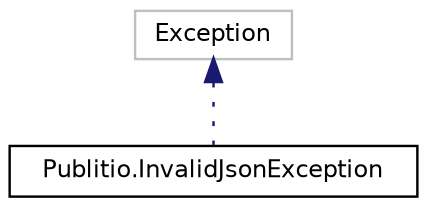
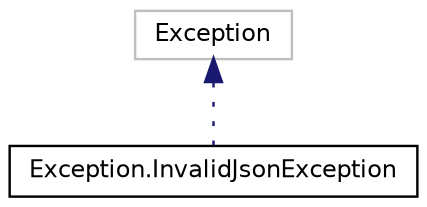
(214, 171) -> (214, 171)
